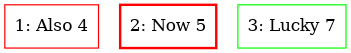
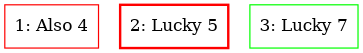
(168, 26) -> (174, 26)
